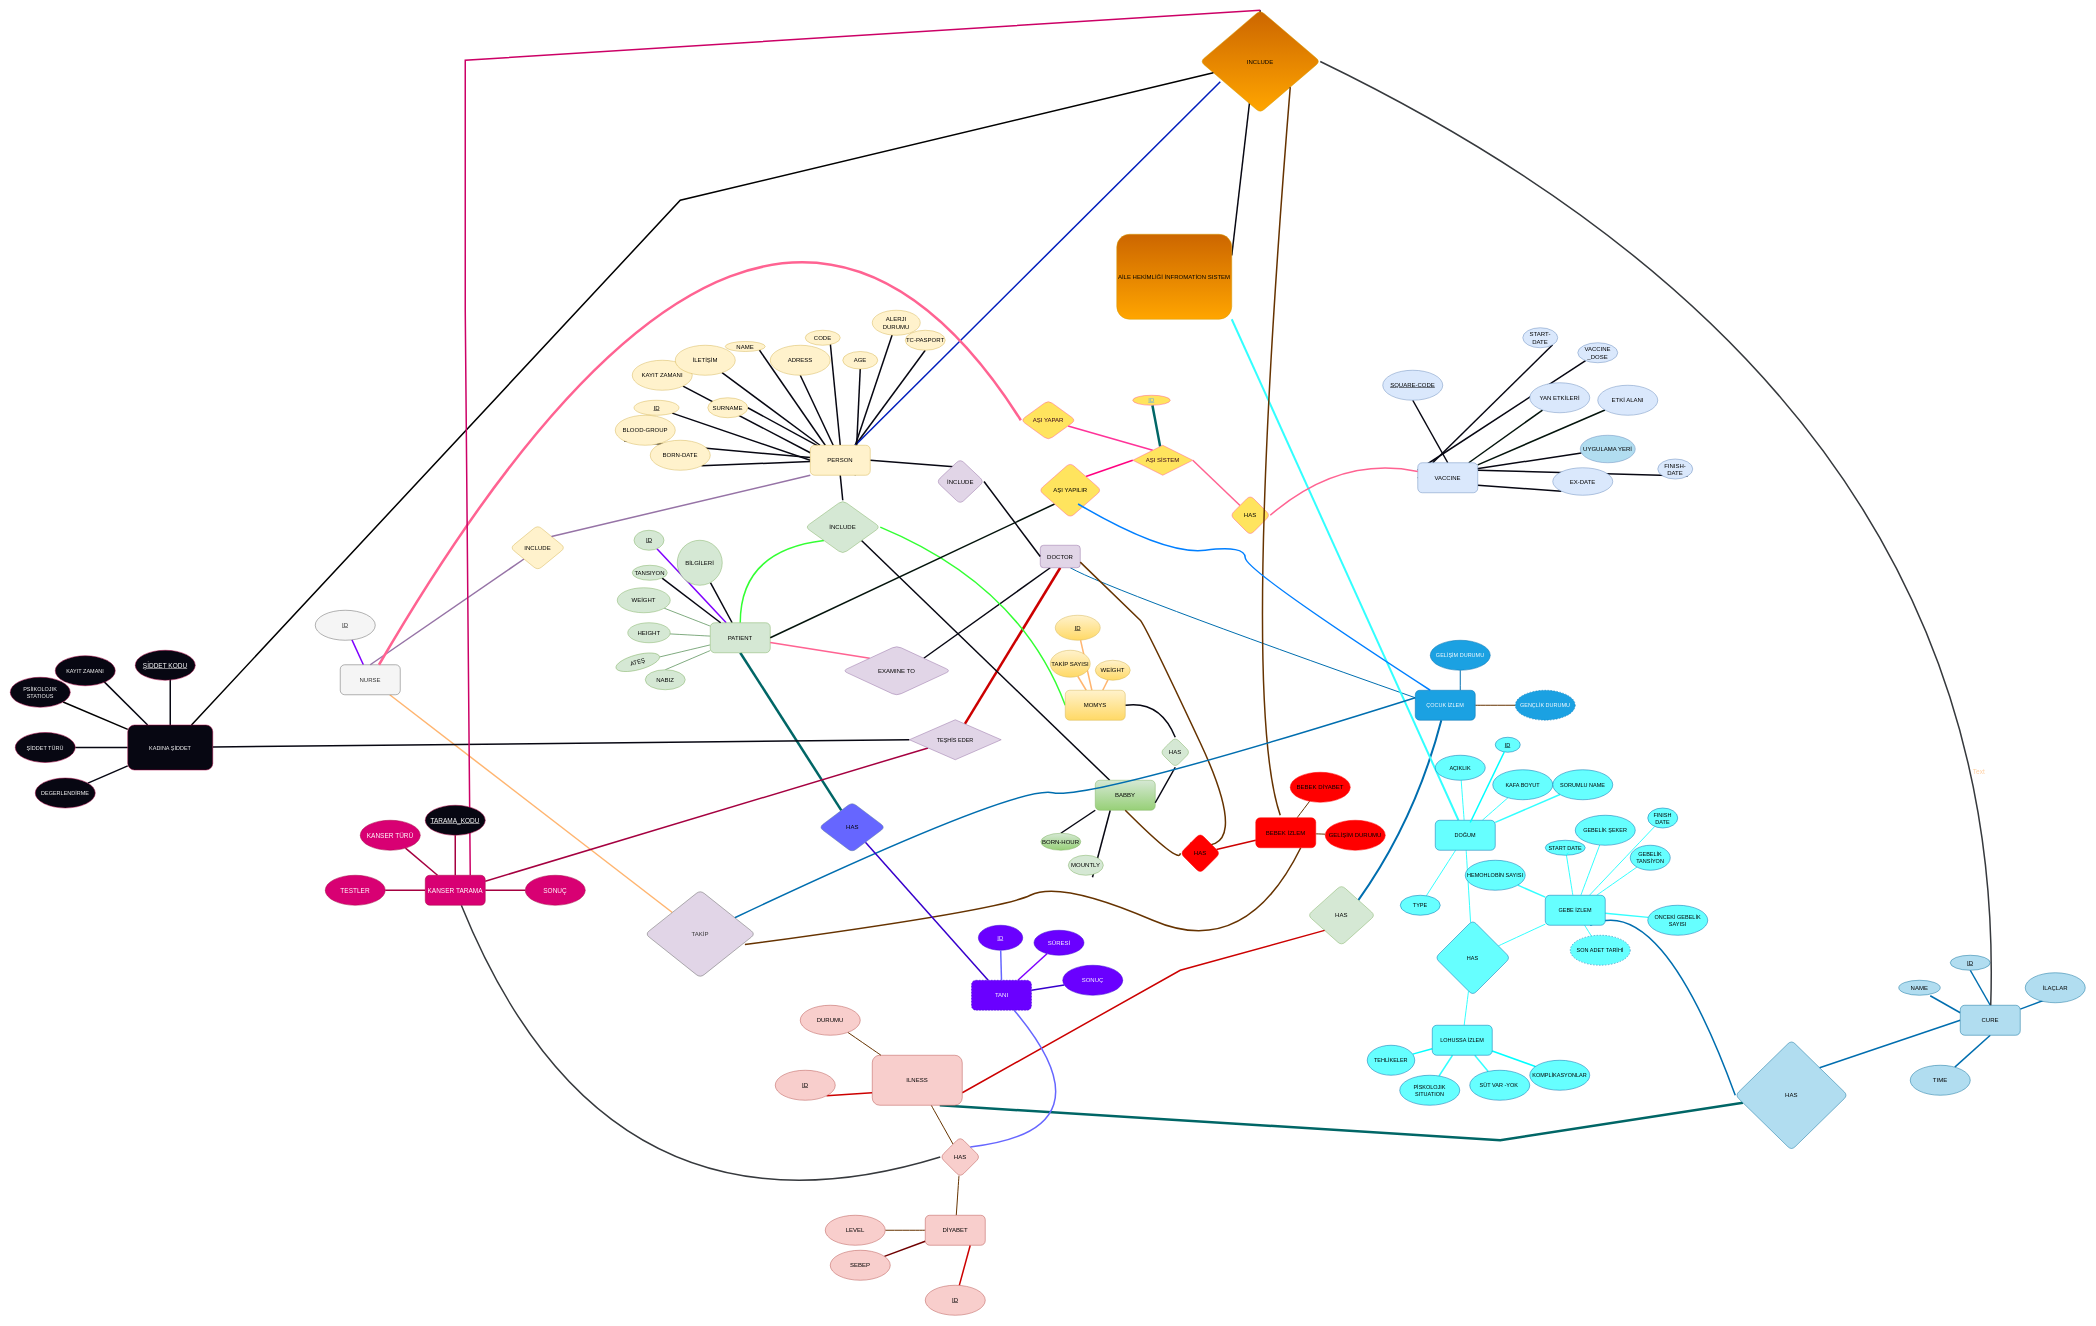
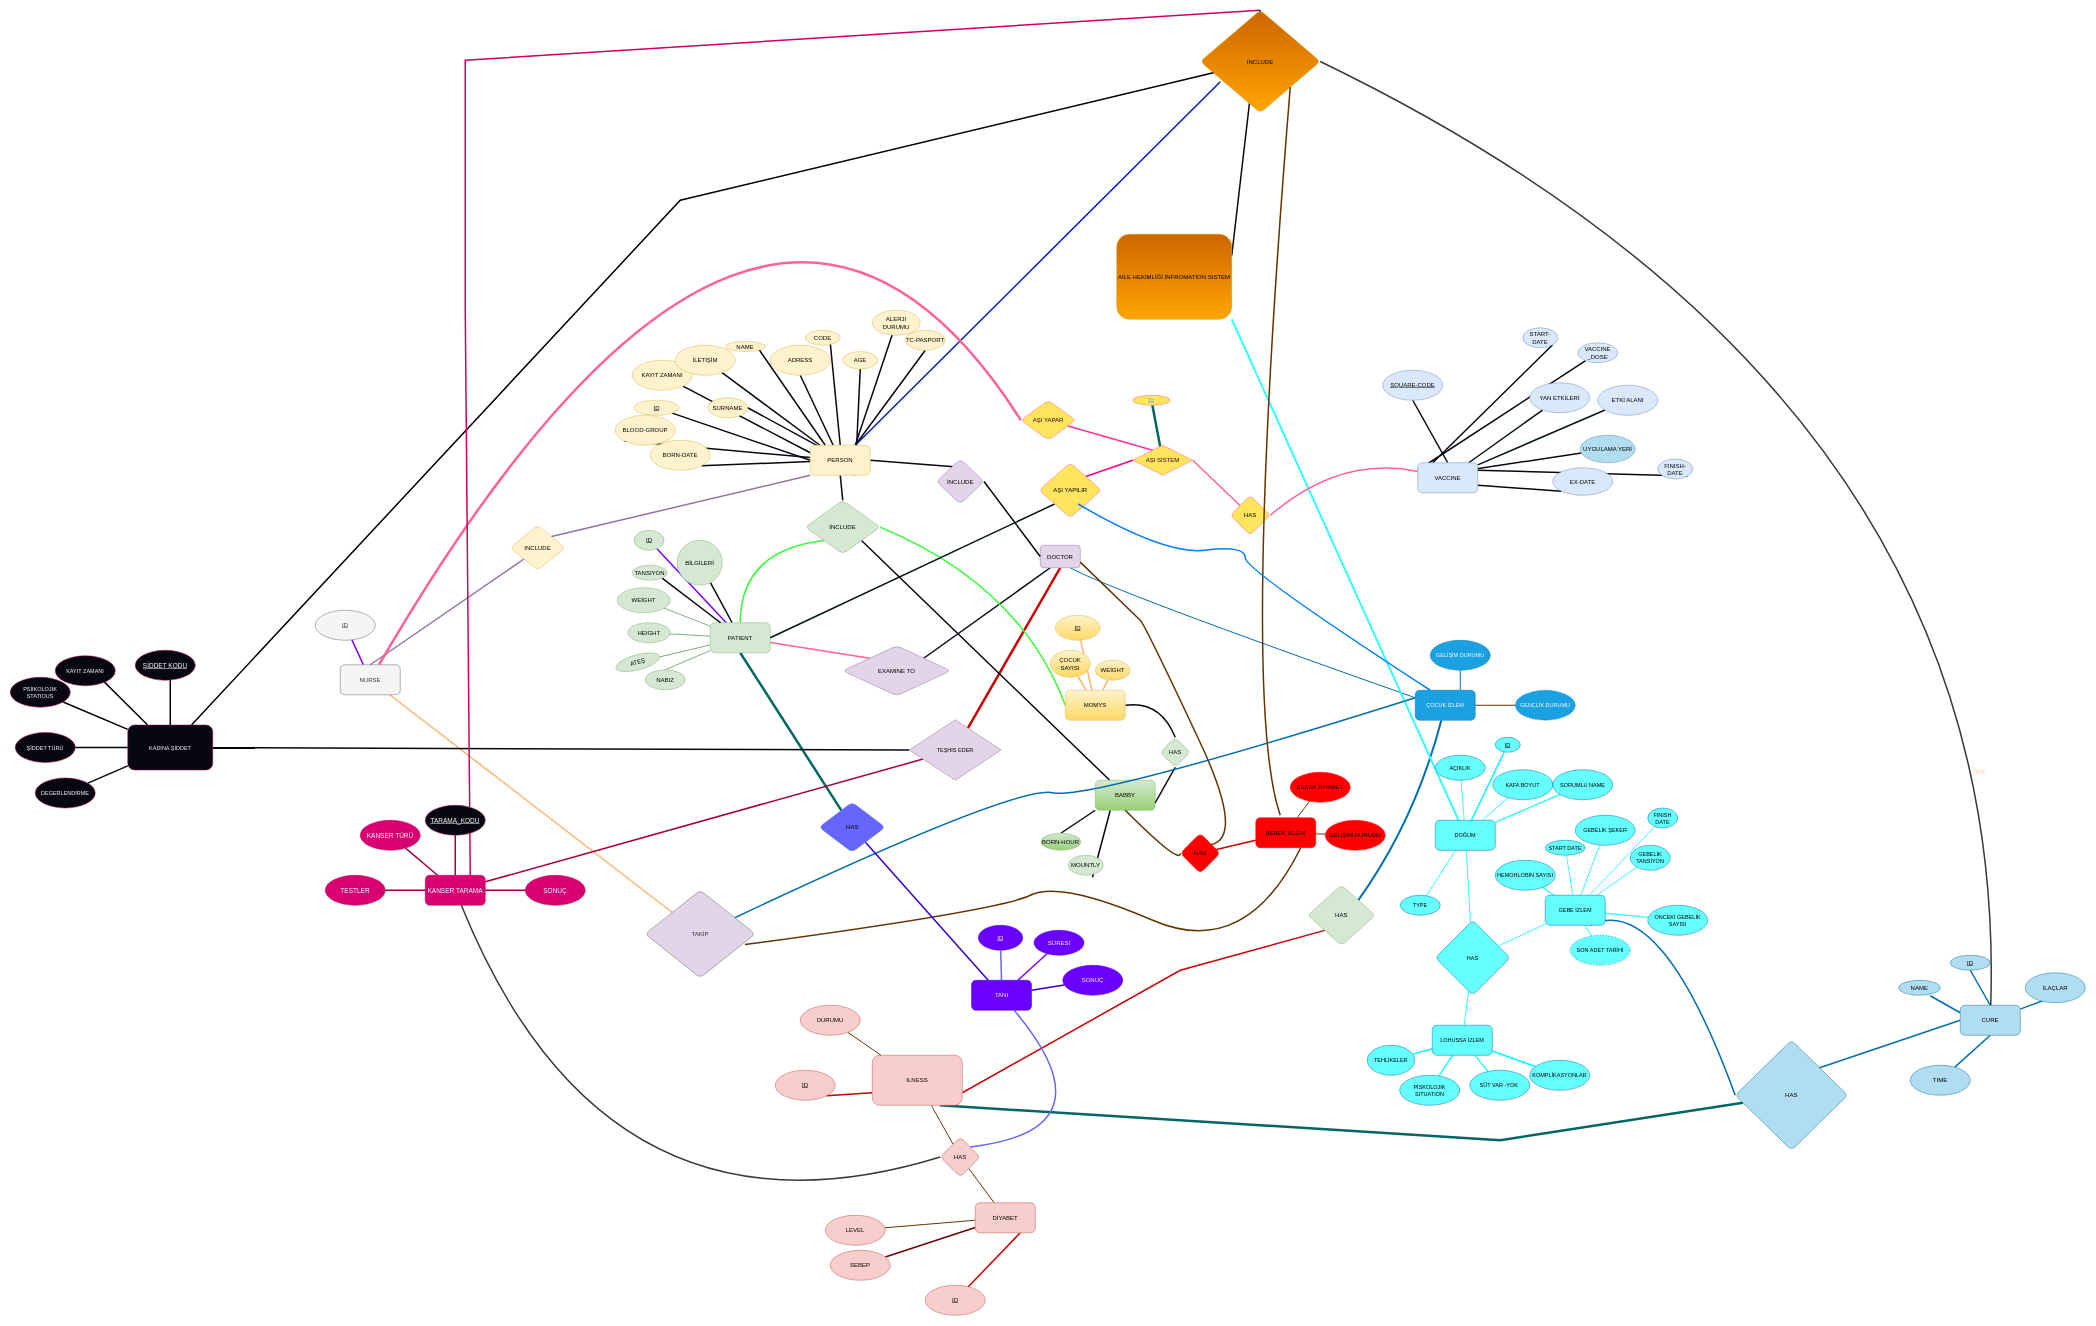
(1070, 664) -> (1070, 664)
(955, 740) -> (955, 750)
(1495, 875) -> (1525, 875)
(1002, 995) -> (1002, 995)
(955, 1230) -> (1005, 1218)
